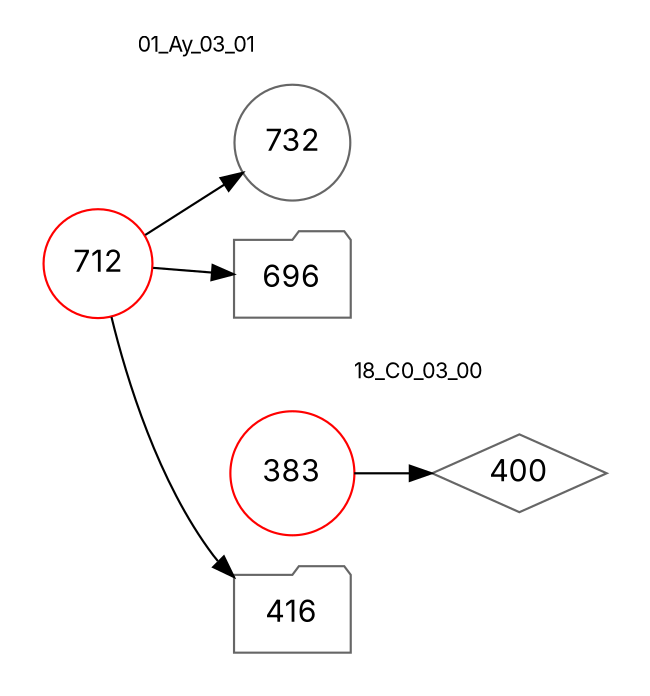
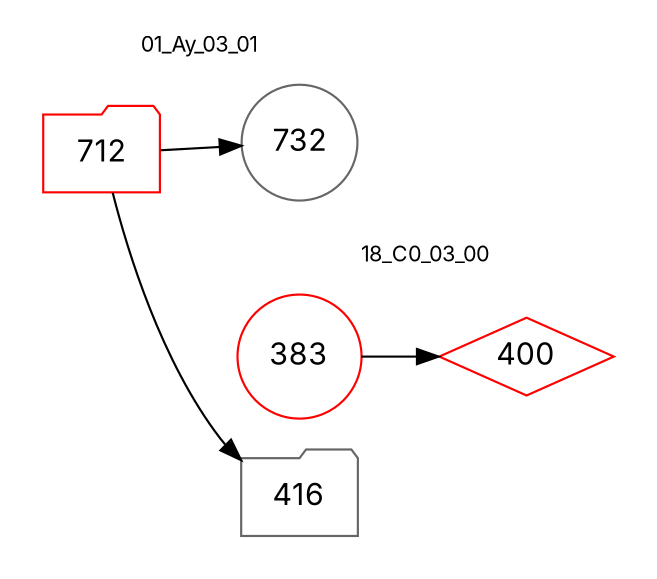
(98, 264) -> (102, 153)
(292, 279) -> none
(519, 473) -> (527, 357)
